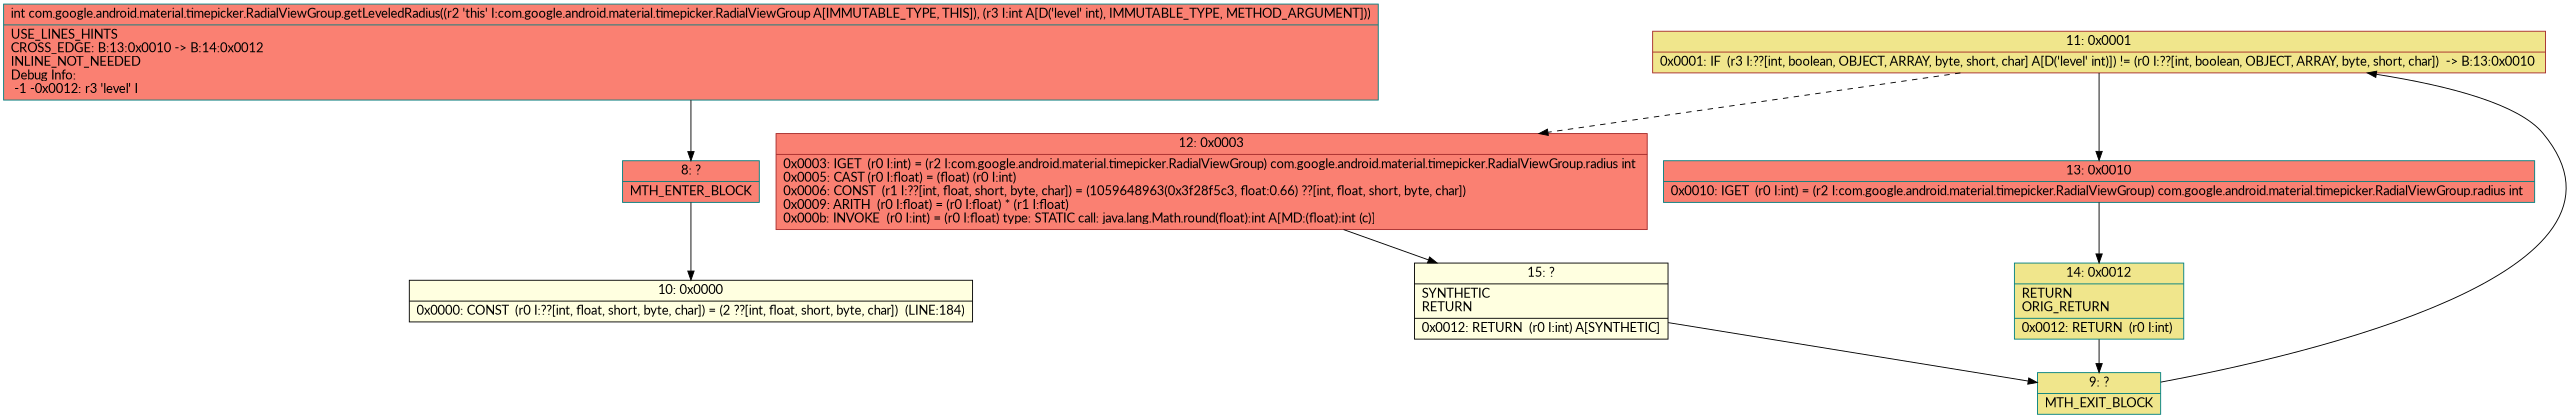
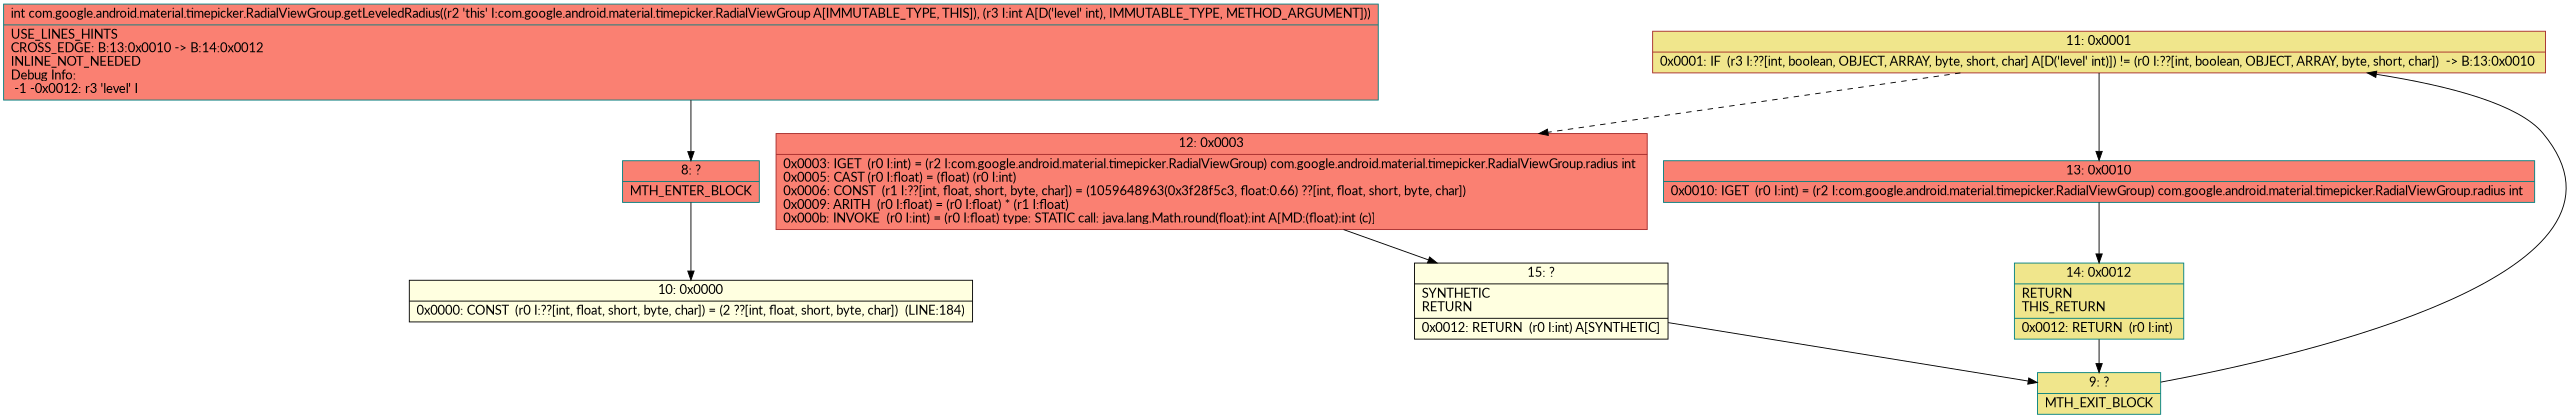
(2066, 307) -> (2064, 307)
